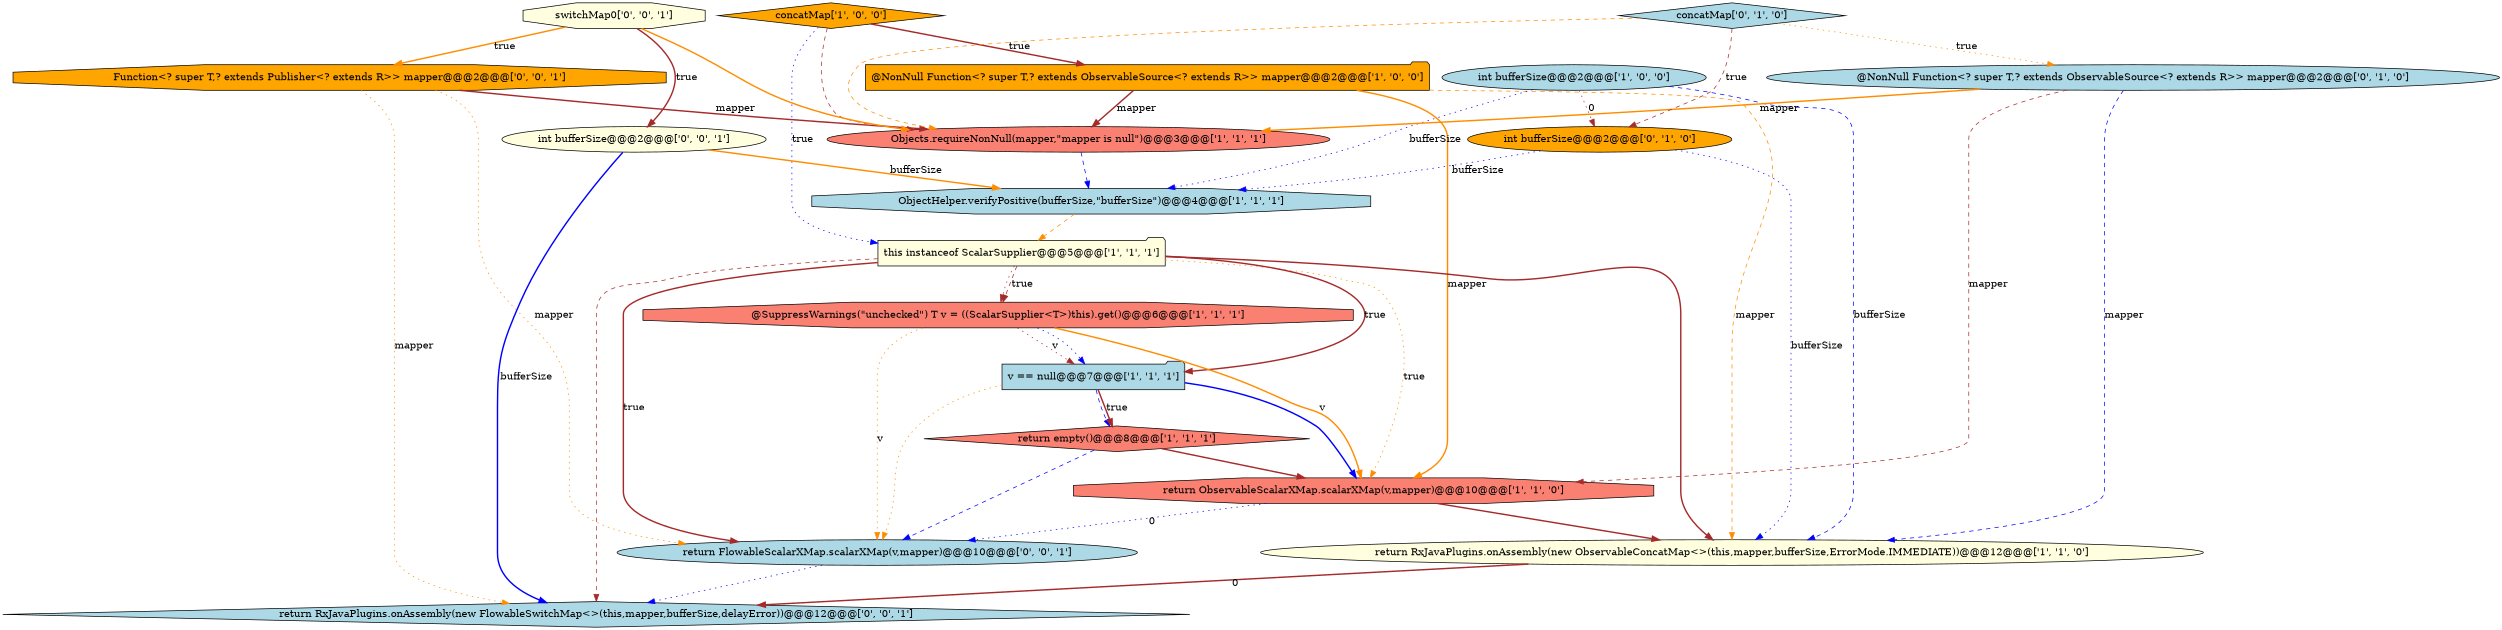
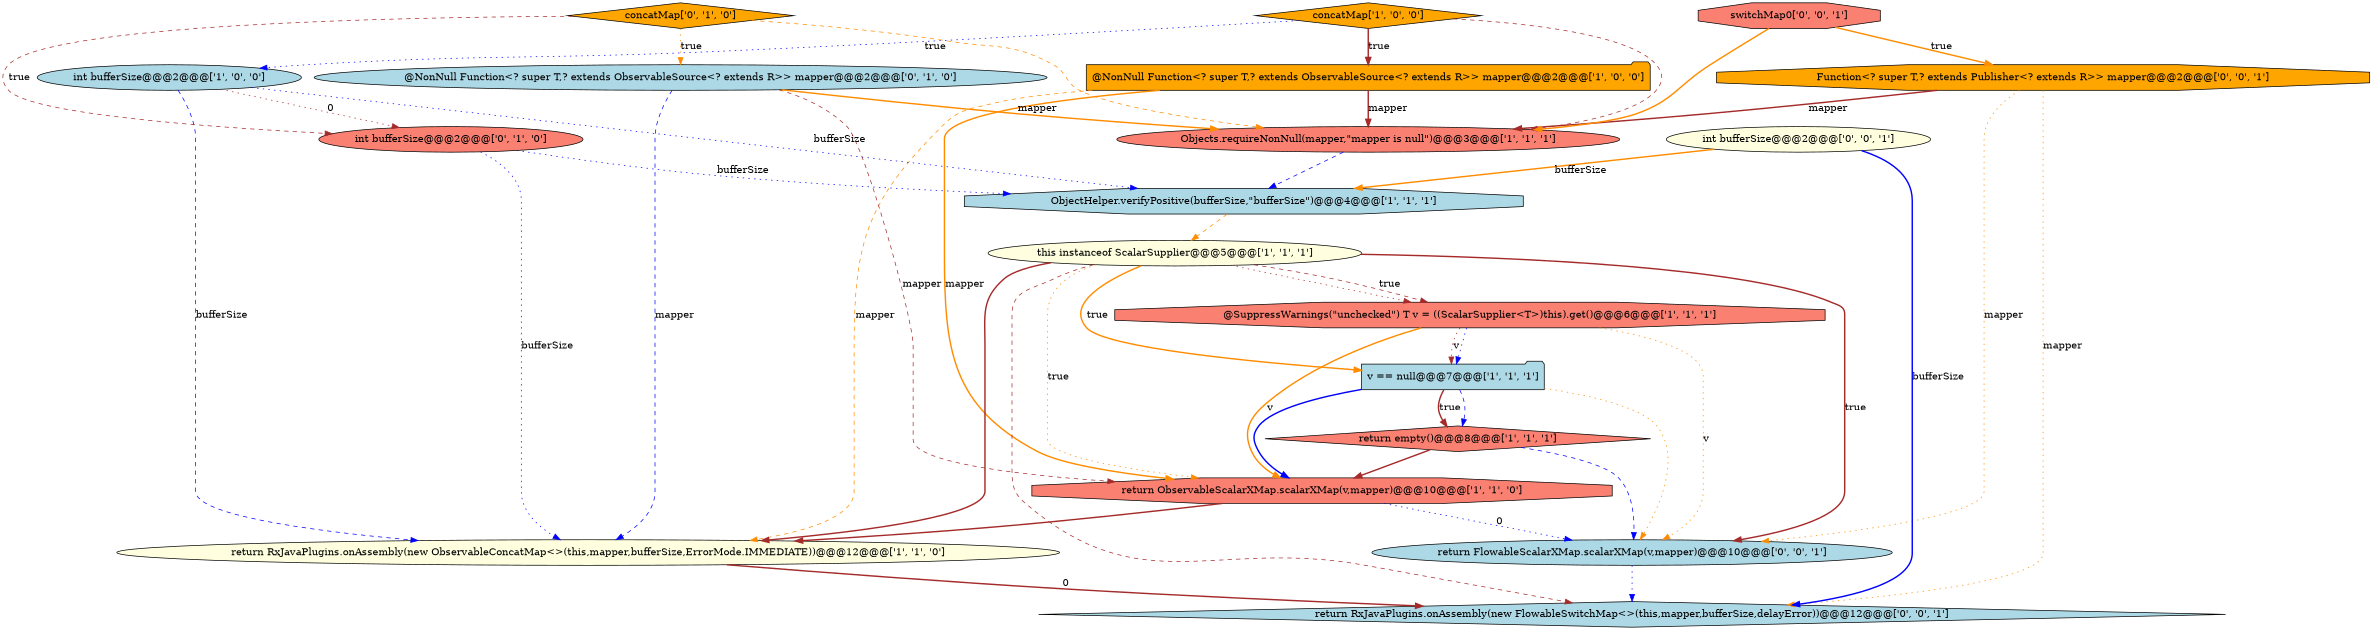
(614, 16) -> (1789, 16)
(1732, 16) -> (681, 16)
(674, 71) -> none
(1600, 139) -> (451, 139)
(792, 150) -> (783, 48)
(1022, 253) -> (1175, 253)
(1360, 303) -> (1171, 351)
